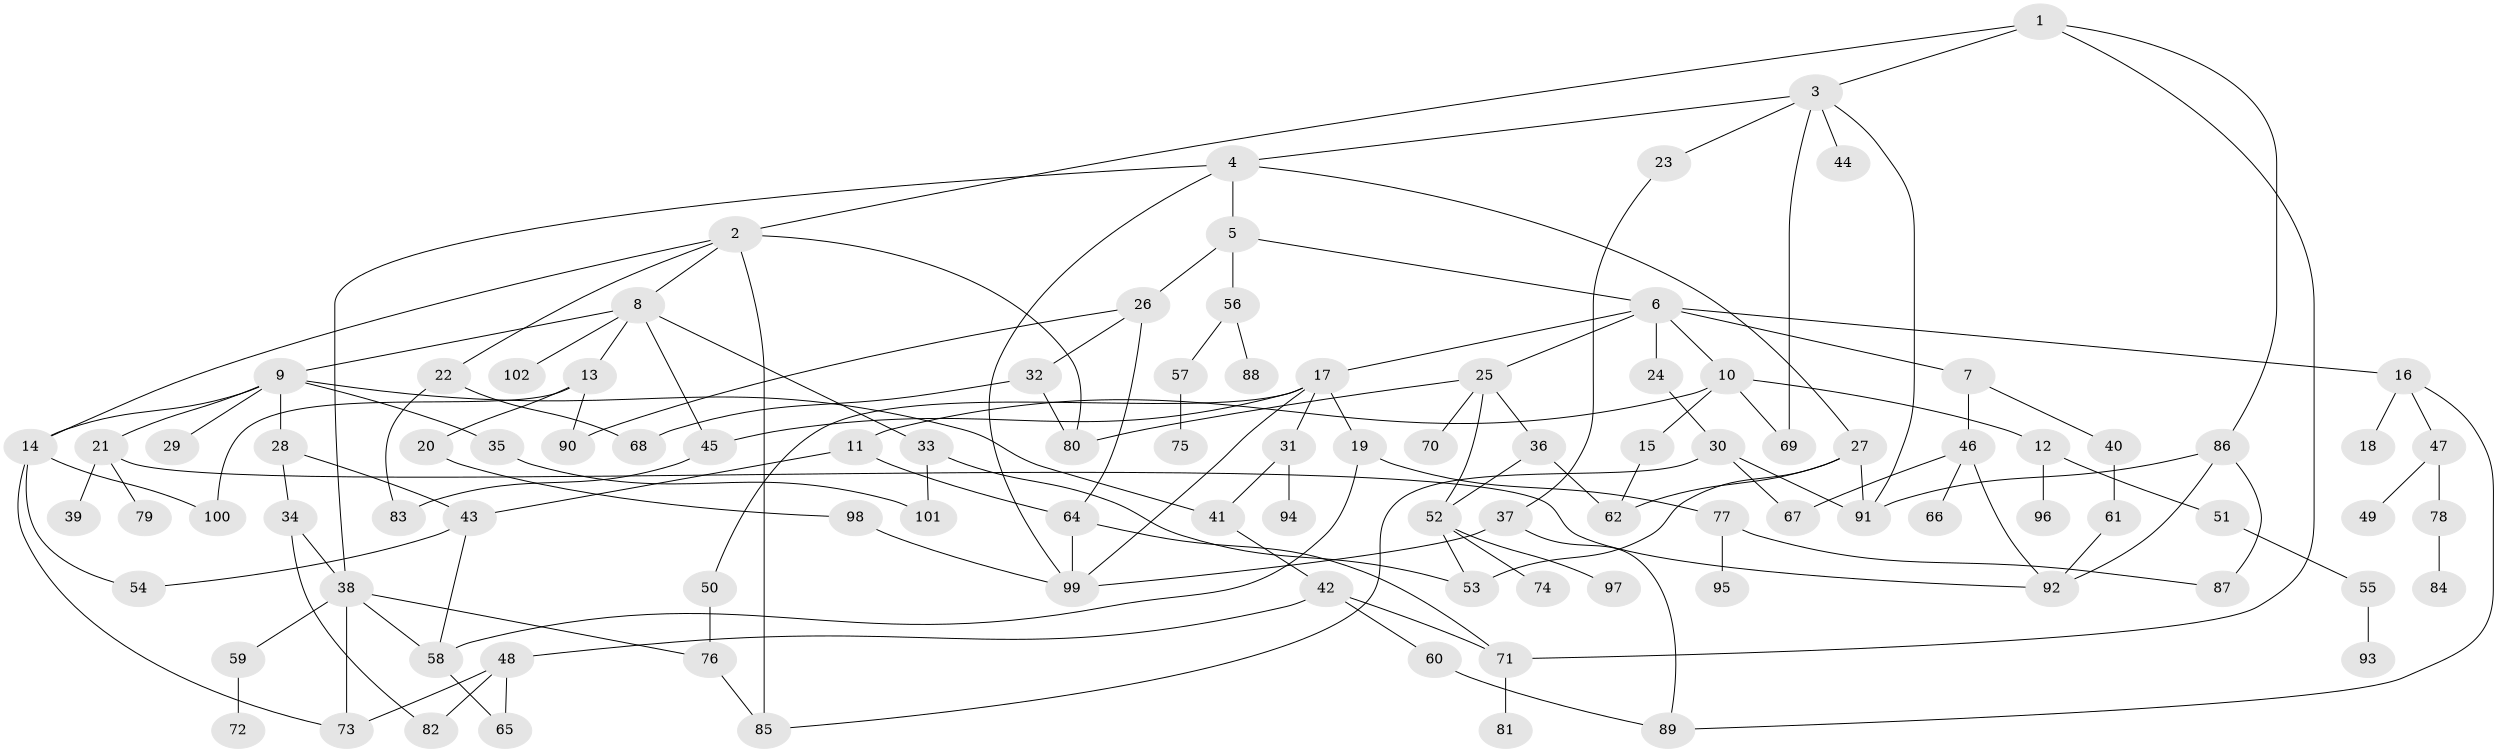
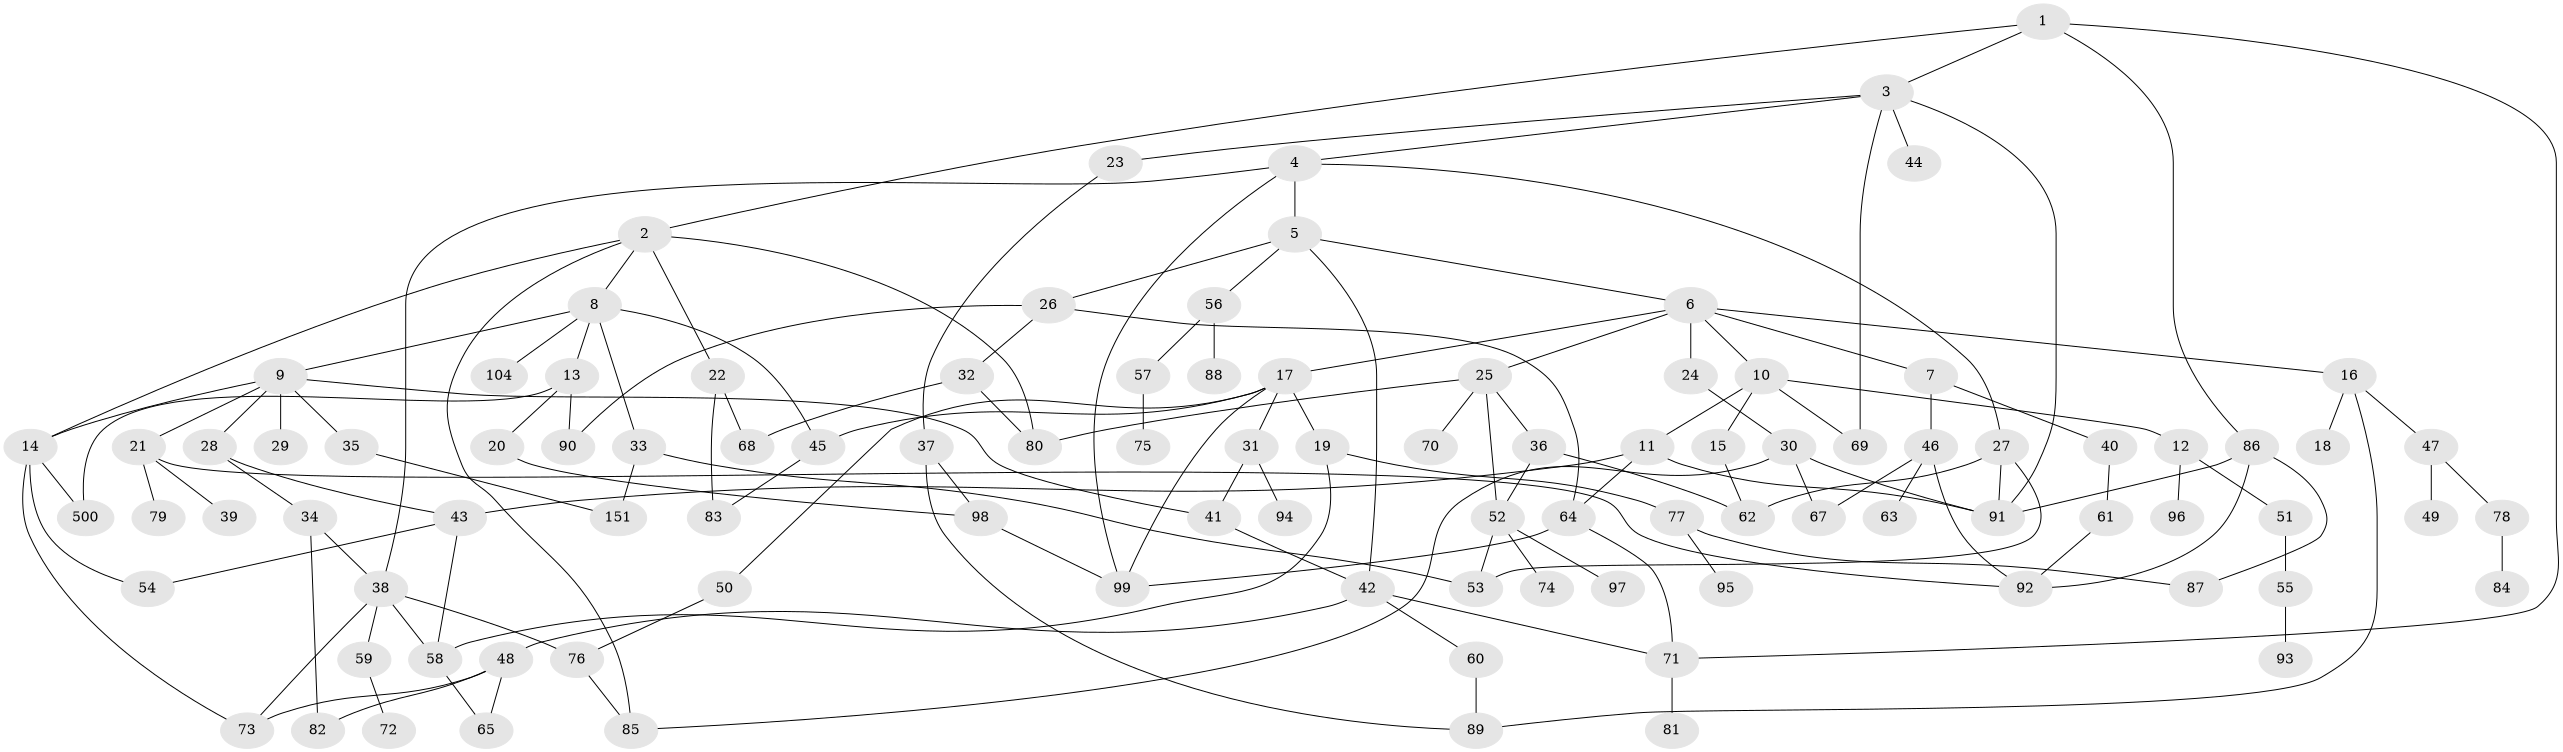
(517, 376) -> (499, 376)
none -> (1377, 400)
none -> (1797, 486)
(218, 518) -> (86, 518)
(929, 518) -> (618, 518)
(1935, 518) -> (1890, 518)
(1303, 564) -> (952, 481)
